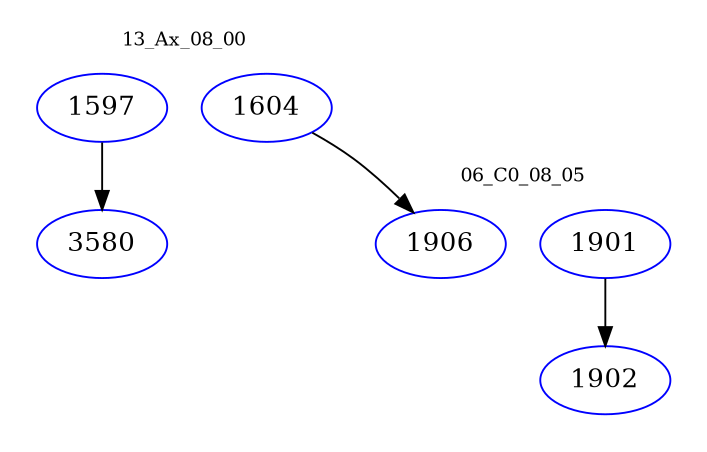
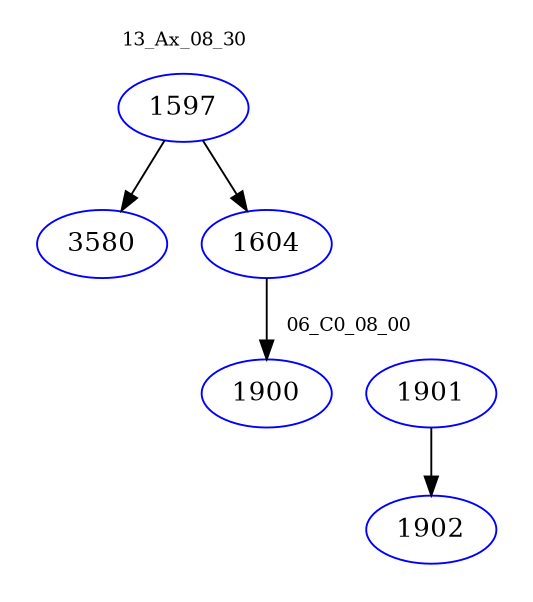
(184, 41) -> (184, 41)
none -> (220, 167)
(523, 177) -> (349, 326)
(441, 244) -> (267, 393)
